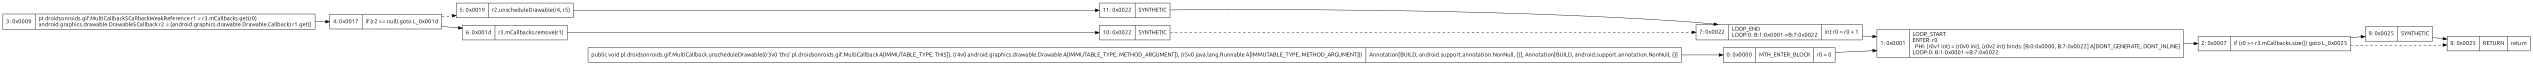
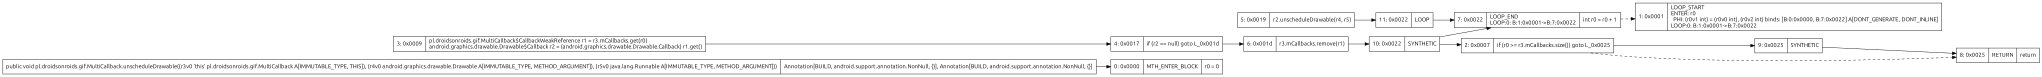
(1153, 10) -> (1422, 20)
(447, 16) -> none
(1431, 32) -> (1463, 33)
(1868, 36) -> (1626, 19)
(2189, 44) -> (1448, 45)
(1854, 52) -> none
